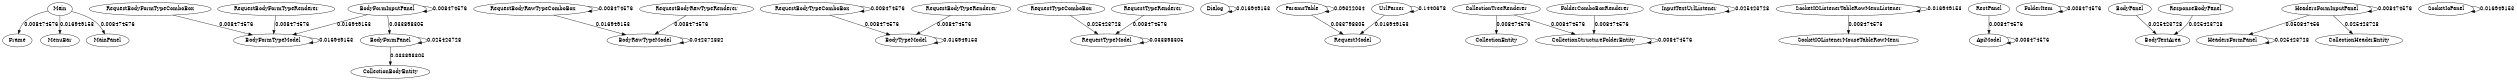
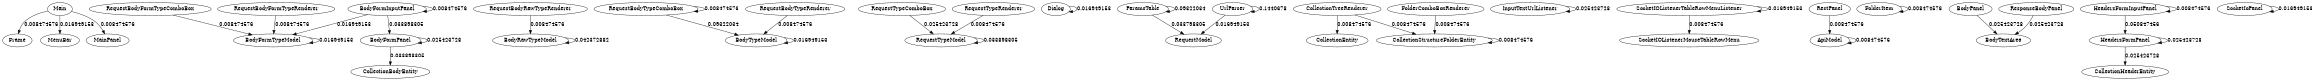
(533, 9) -> none
(2342, 24) -> (2125, 54)
(882, 25) -> (723, 25)
